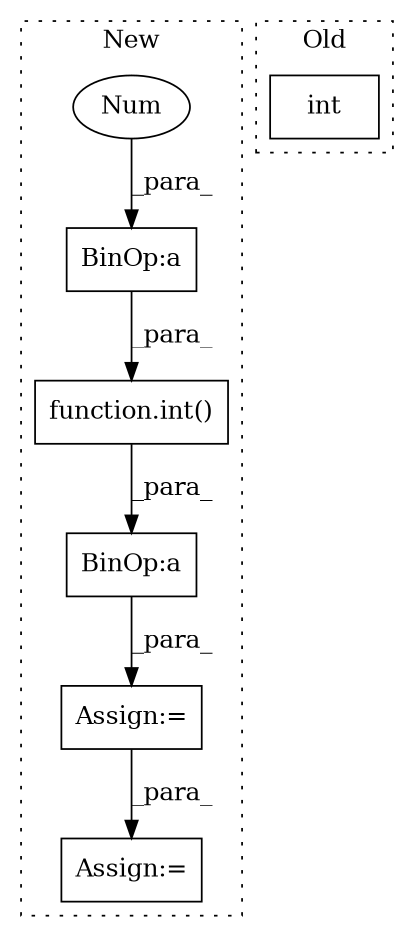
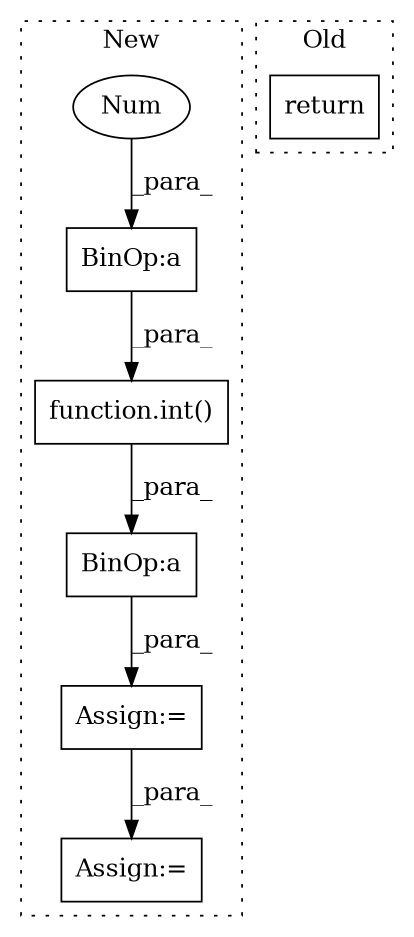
(325, 107) -> (325, 107)
